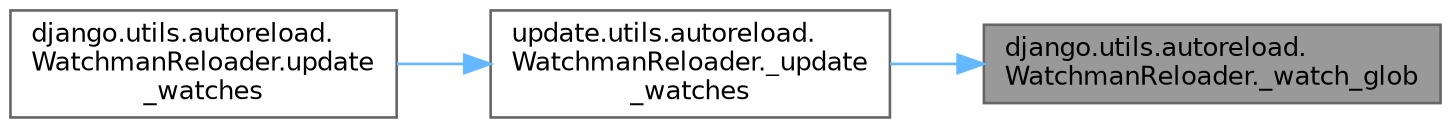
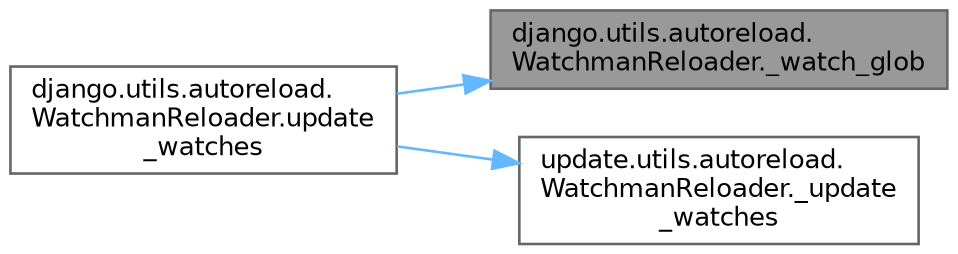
(924, 64) -> (430, 89)
